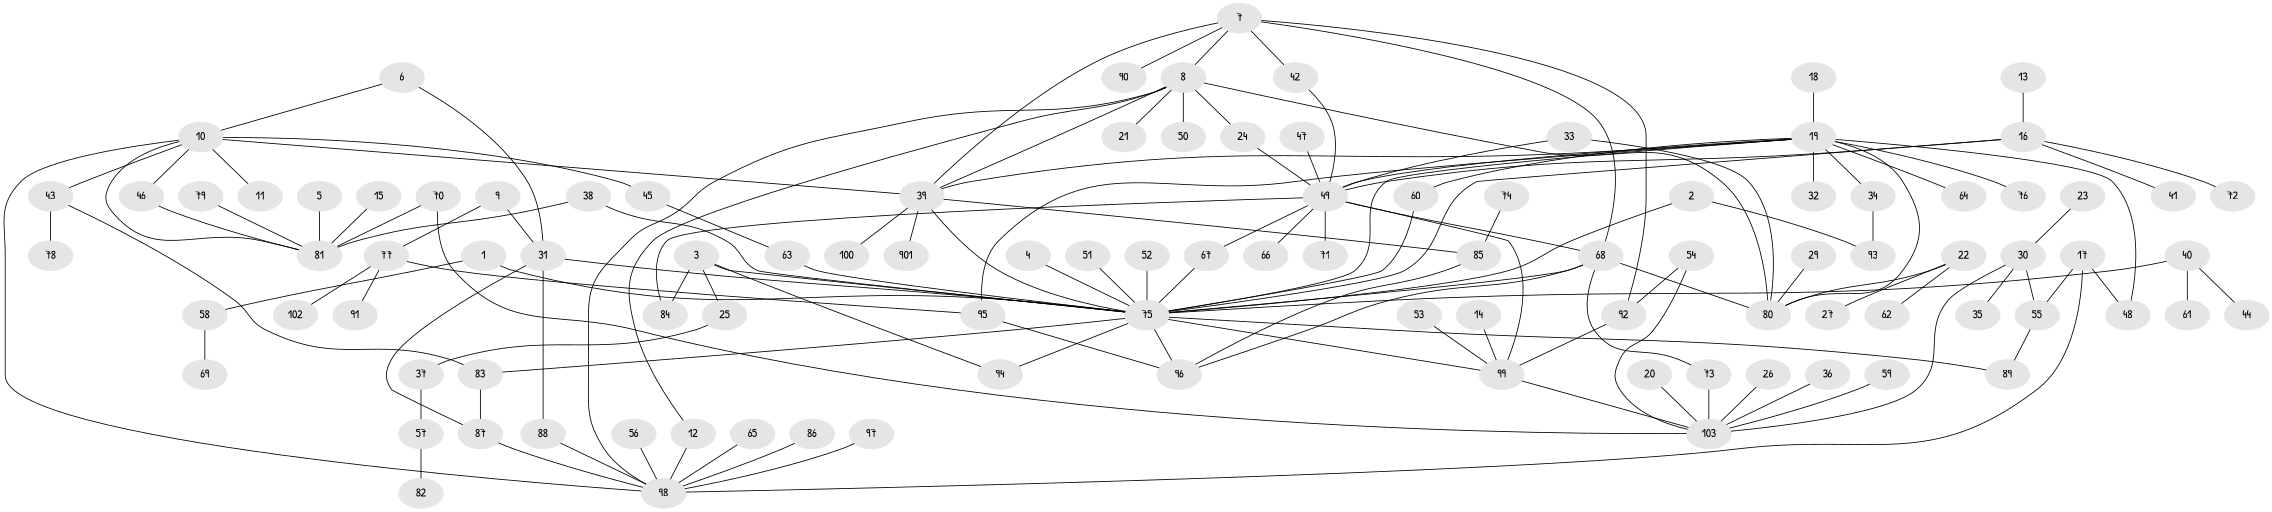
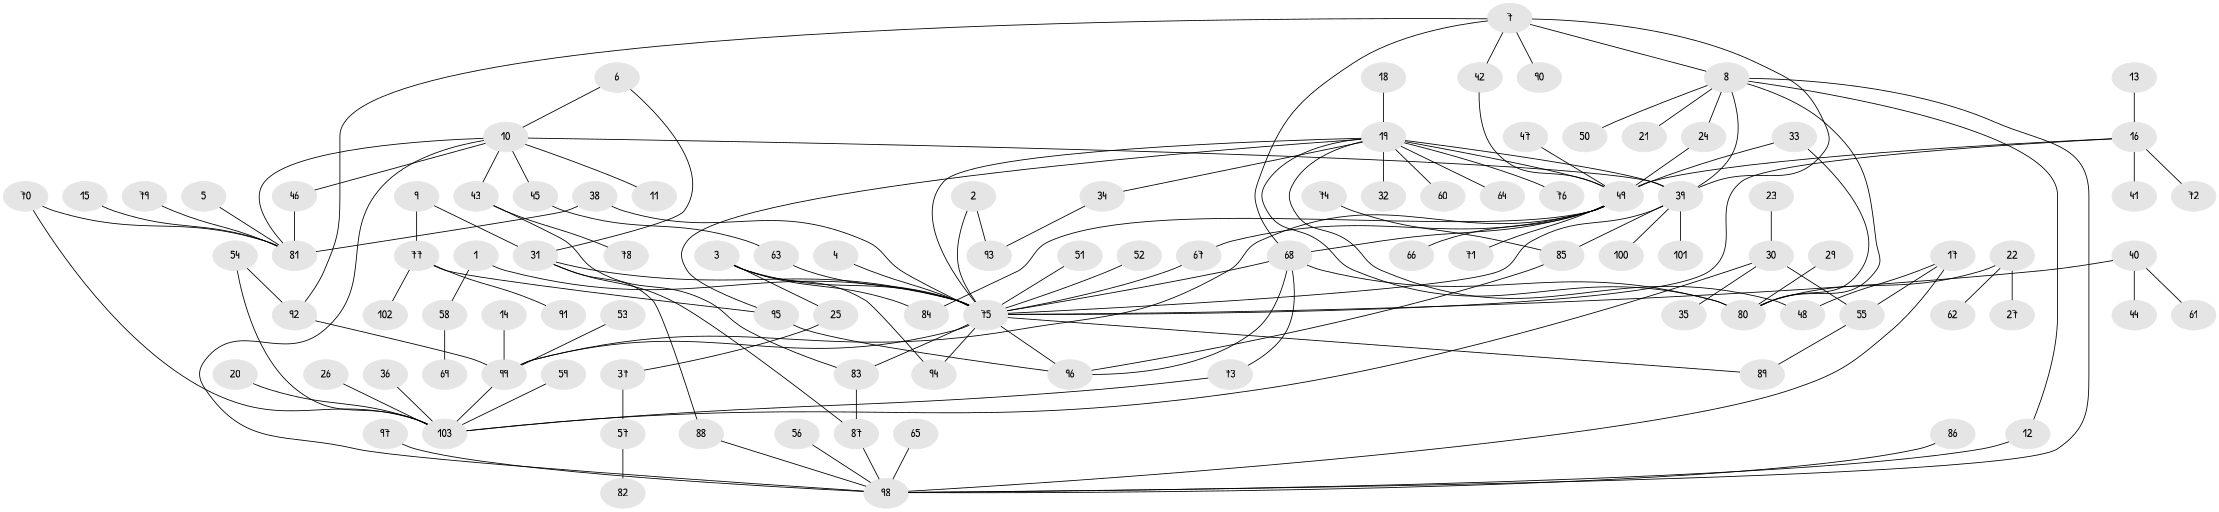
(906, 256) -> (1681, 256)
(1352, 279) -> none
